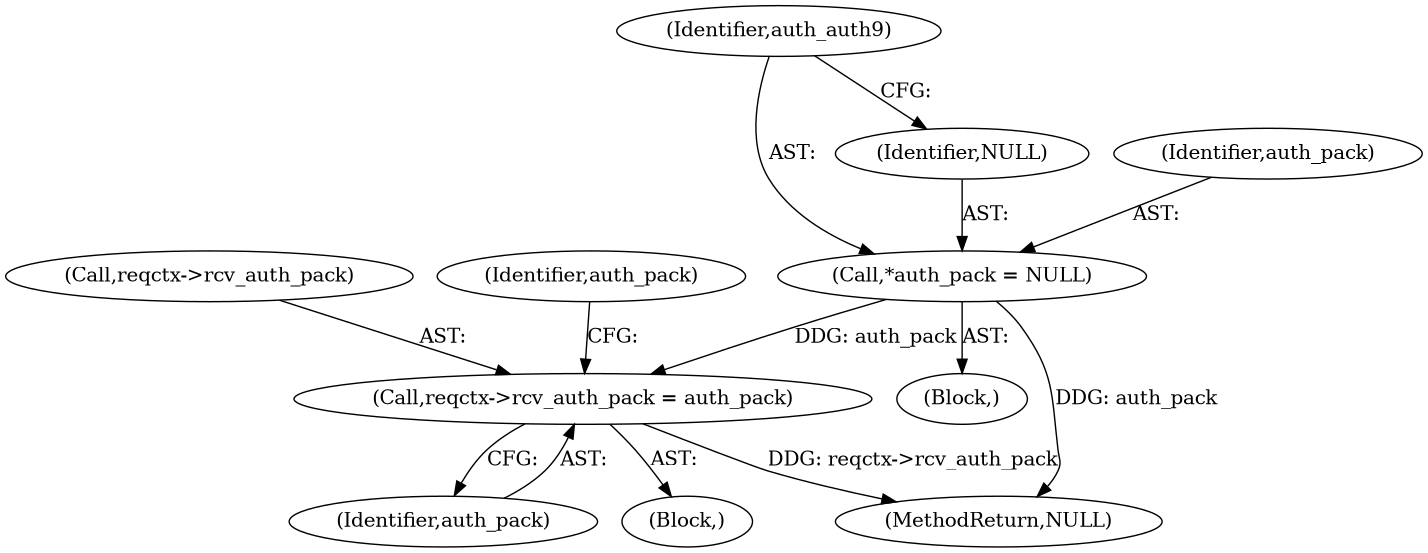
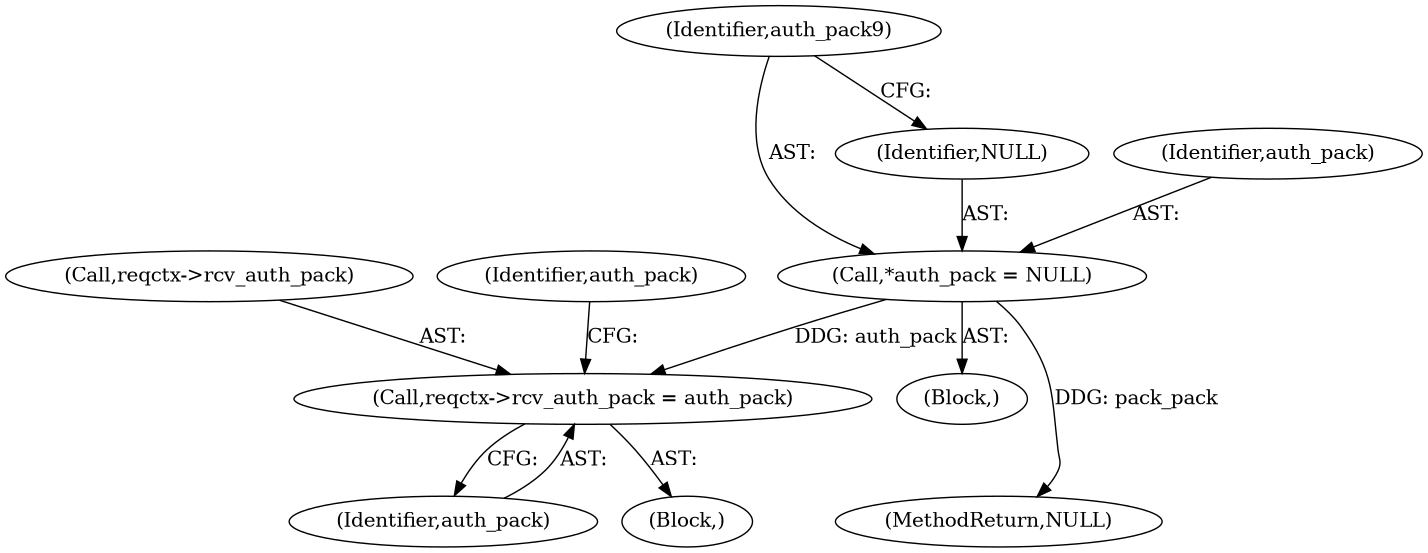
(779, 31) -> (779, 31)
(1136, 399) -> (1136, 399)
(760, 468) -> none
